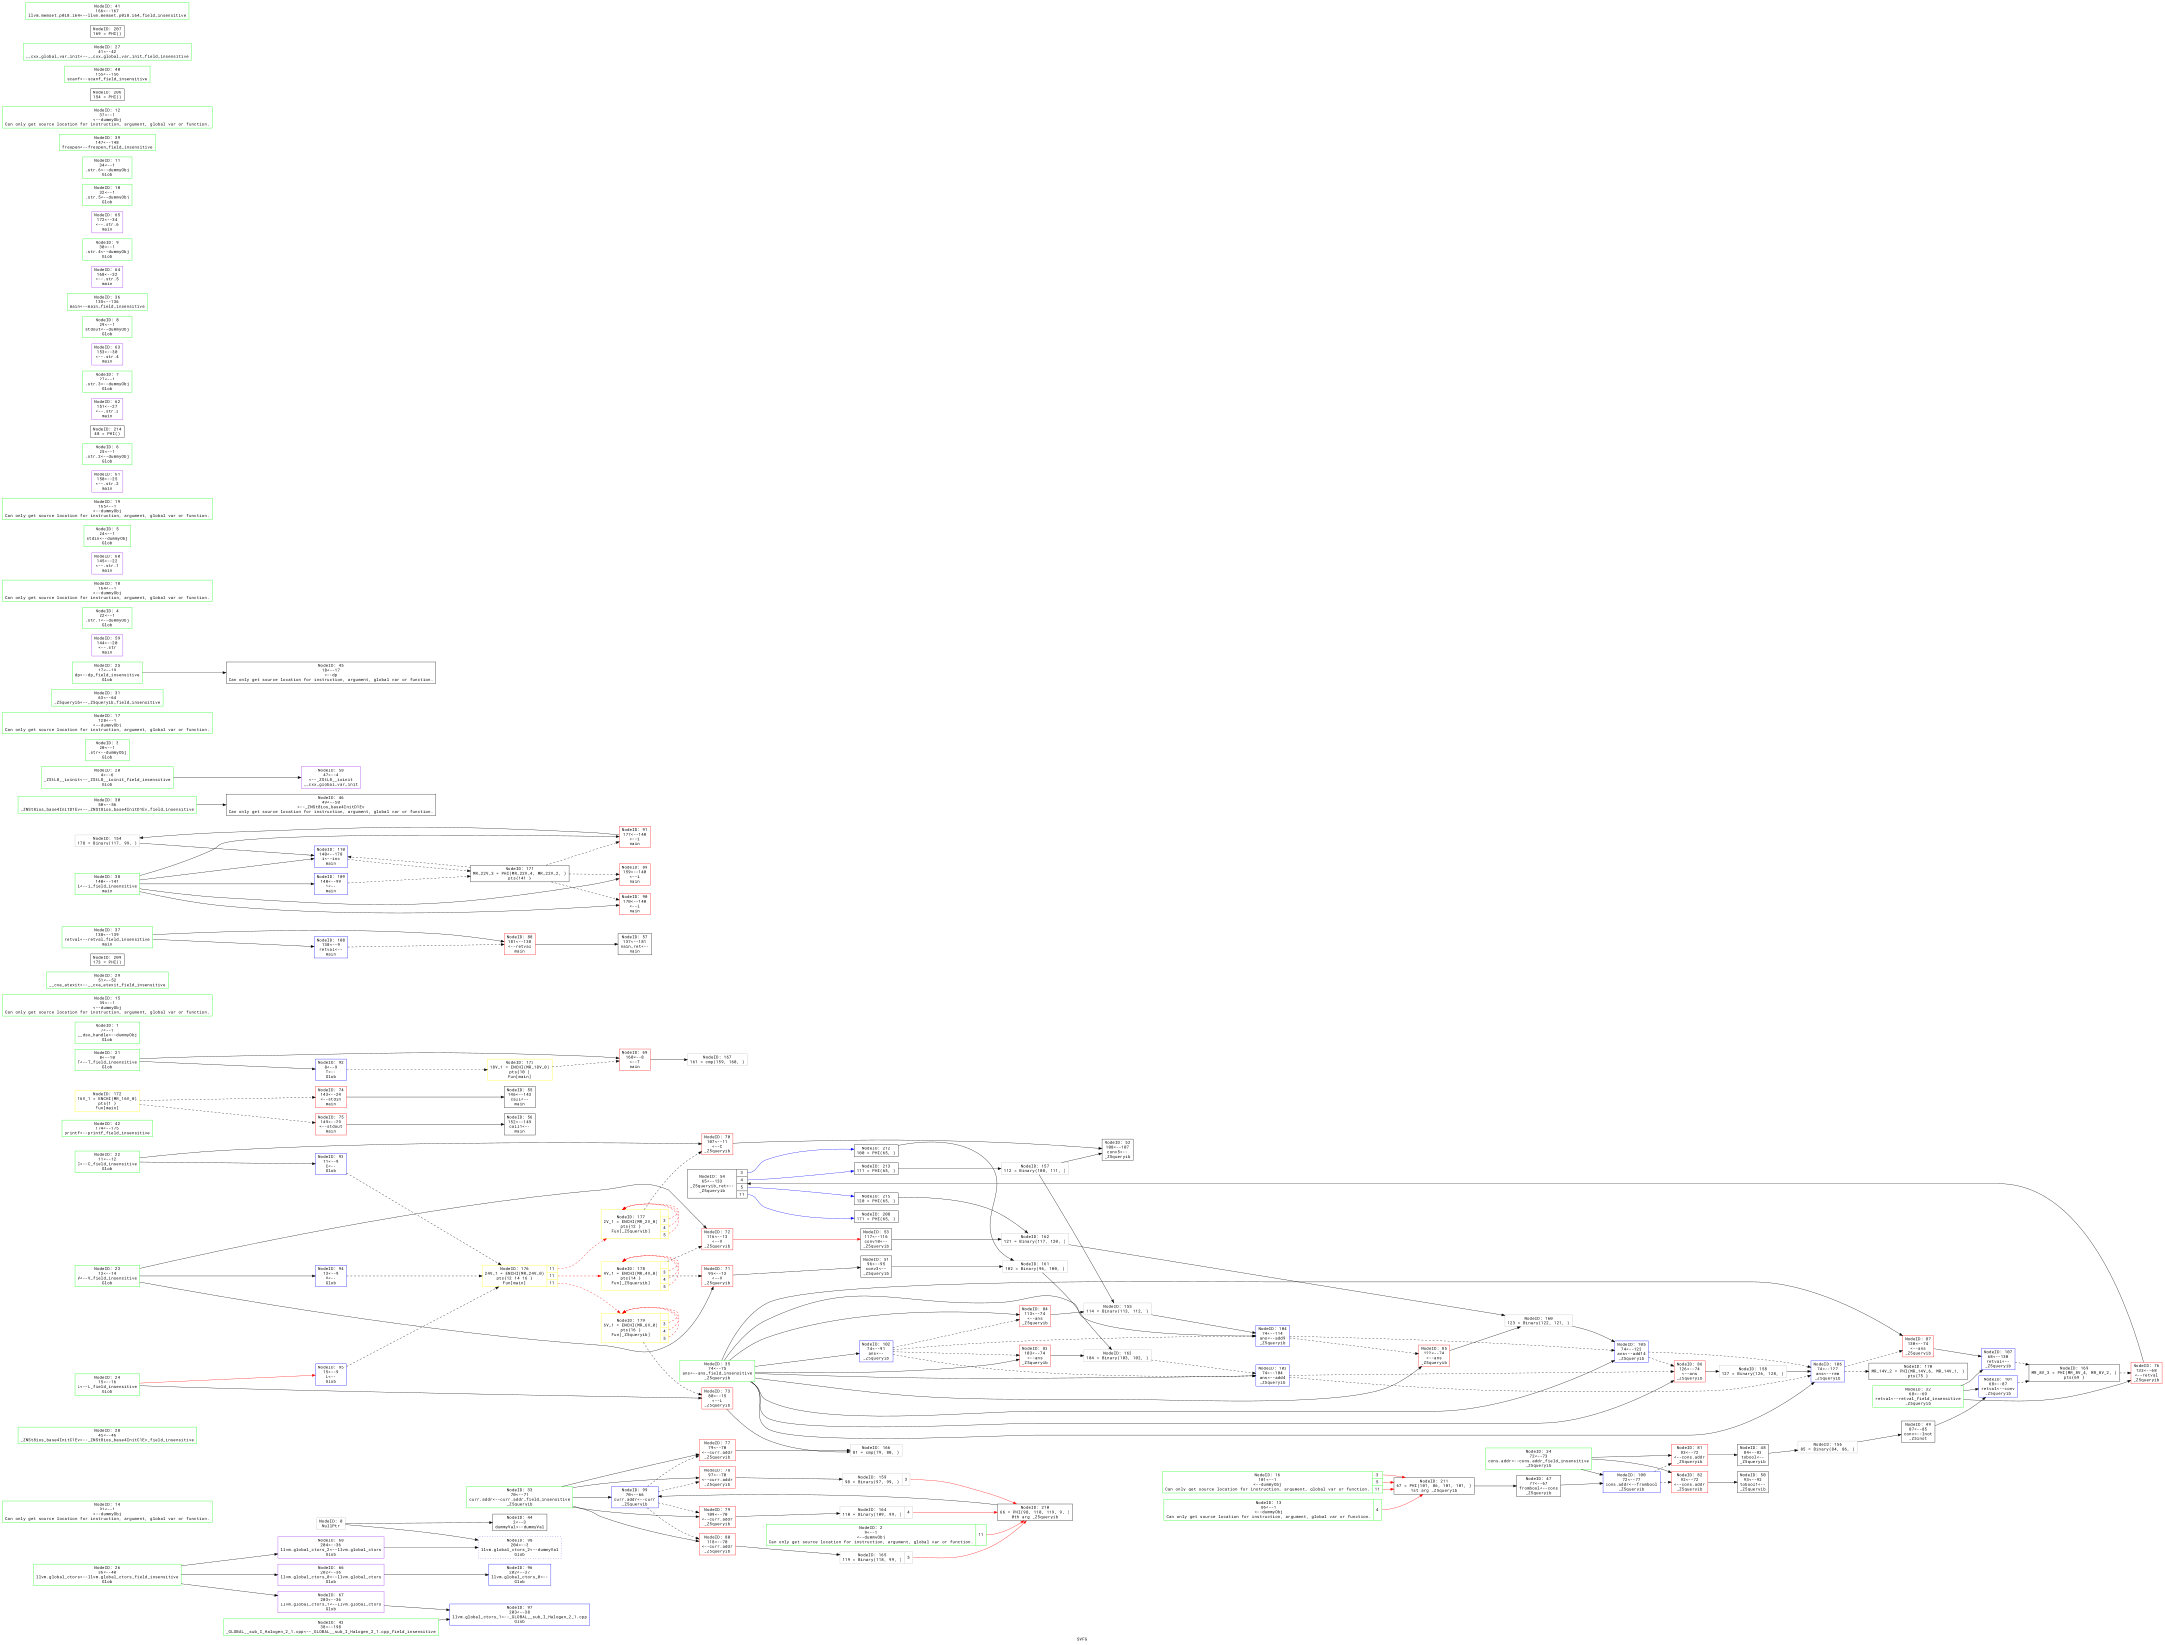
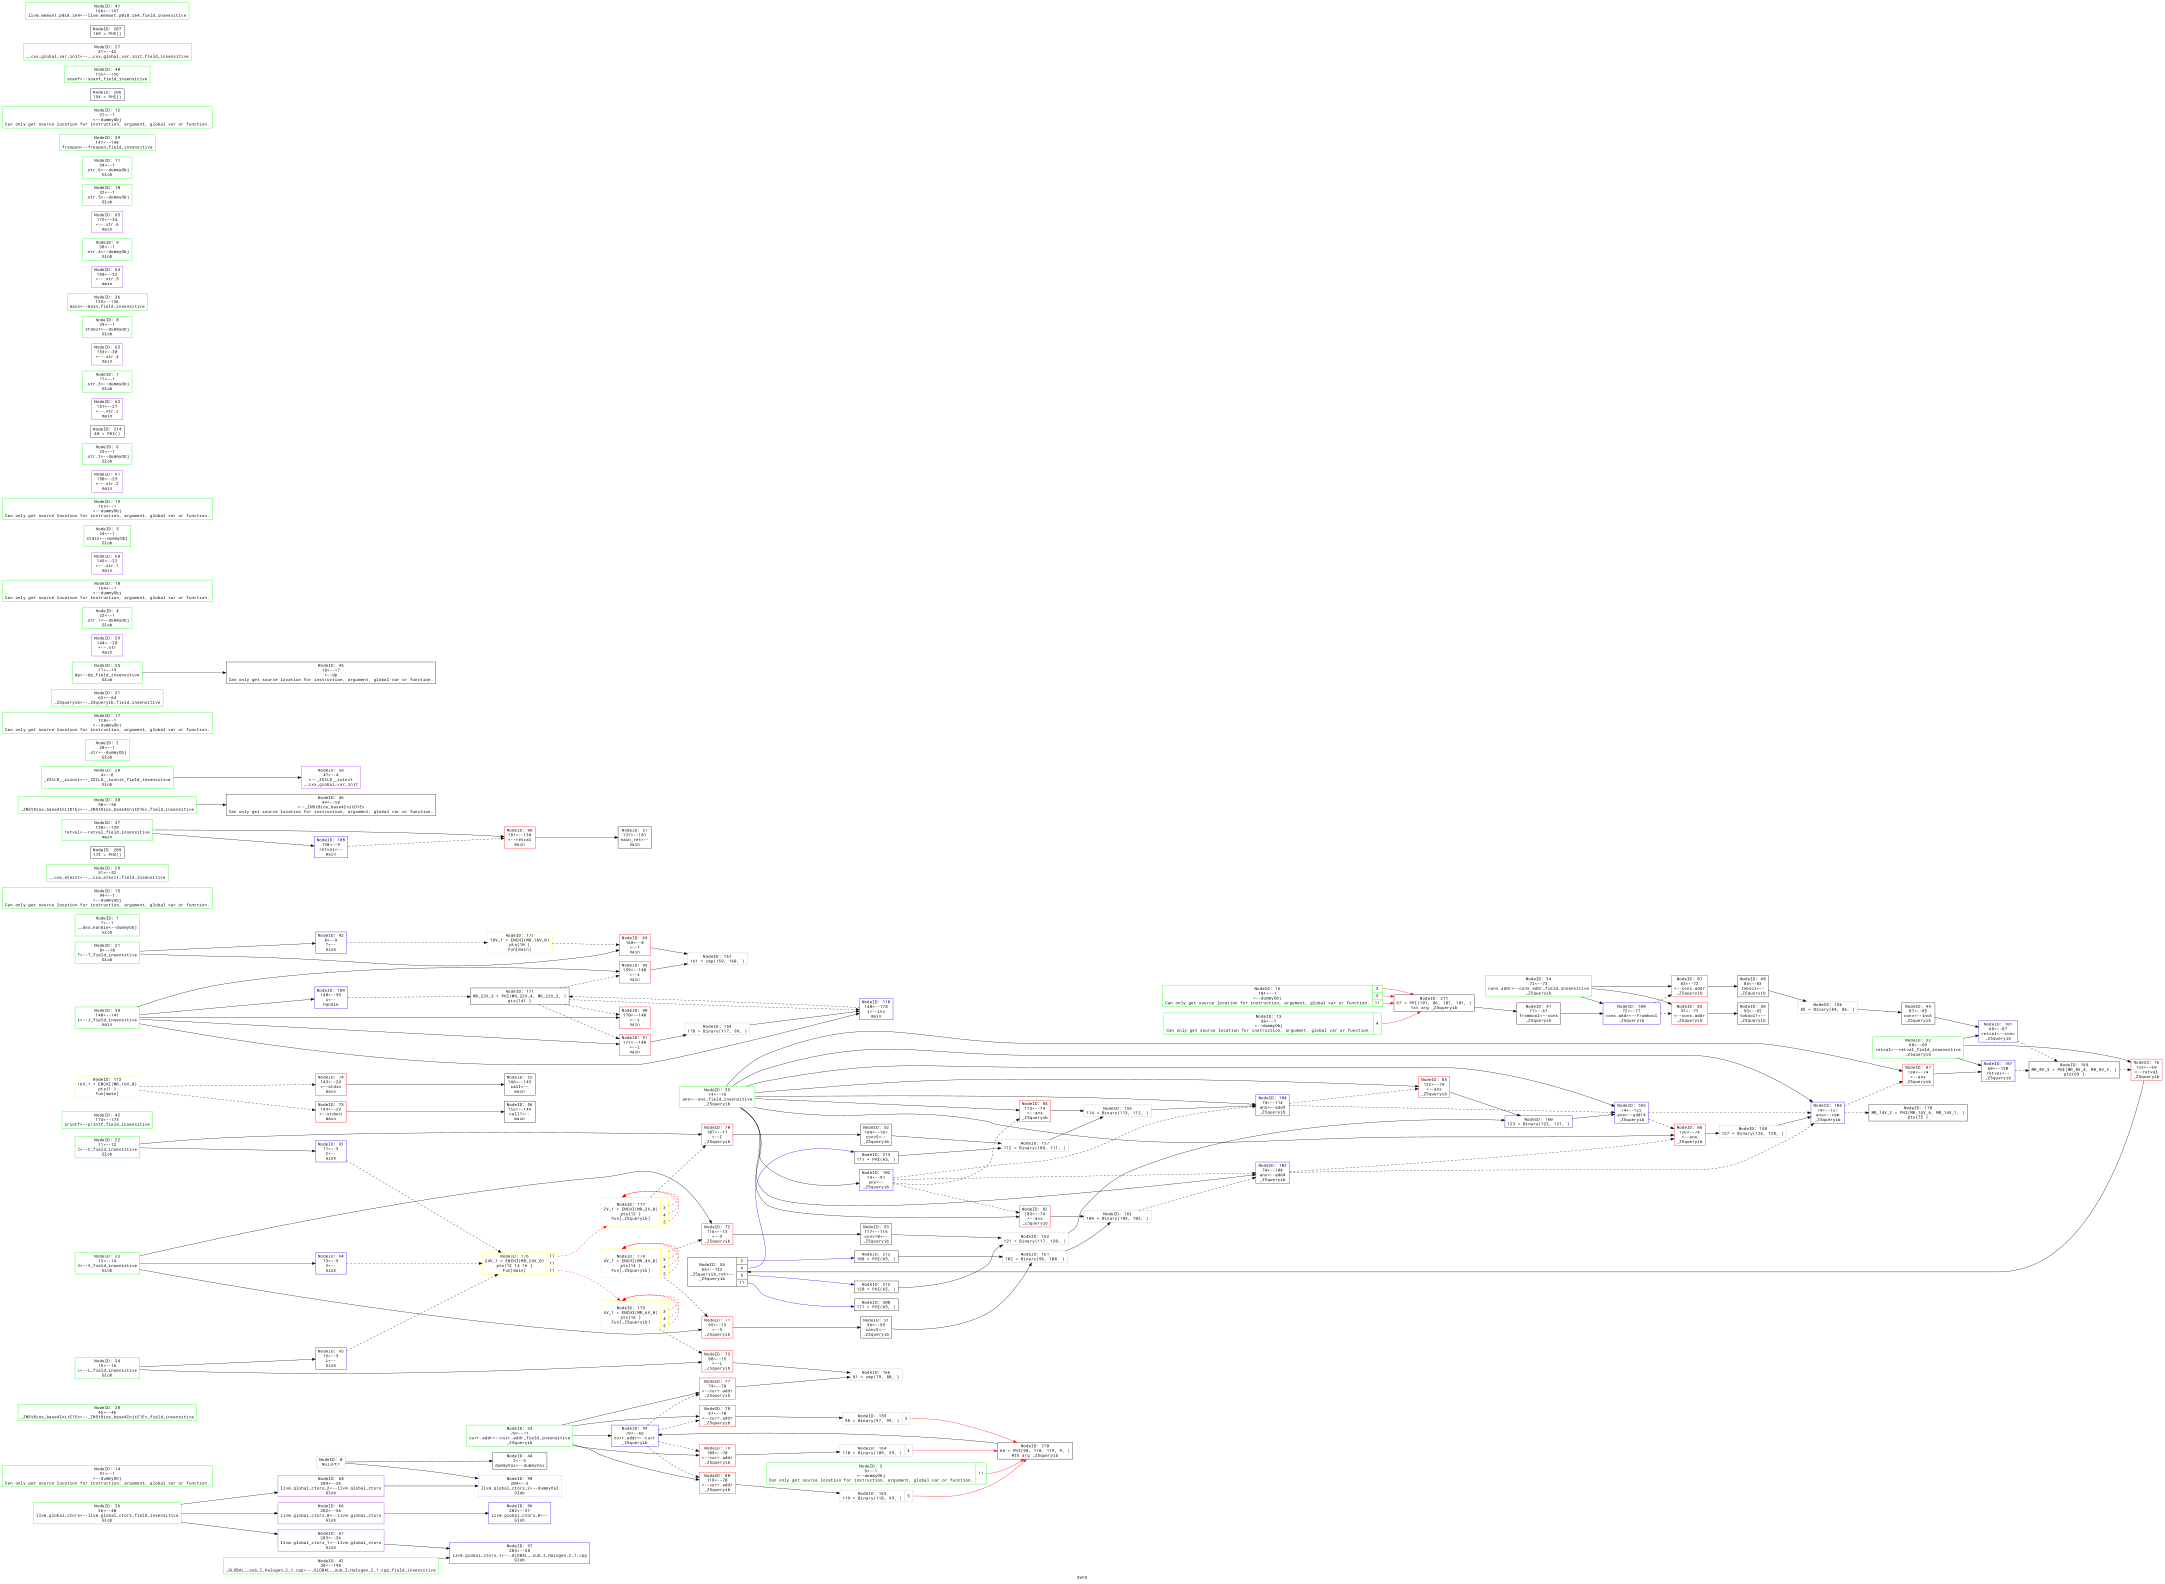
(331, 891) -> (331, 1004)
none -> (667, 967)
(1080, 1158) -> (945, 1139)
(795, 1239) -> (795, 1234)
(578, 1276) -> none
(1539, 1321) -> (1539, 1122)
(226, 1379) -> (226, 1363)
(1918, 1439) -> (1918, 1020)
